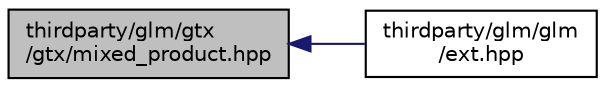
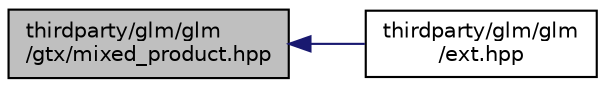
(149, 44) -> (149, 44)
